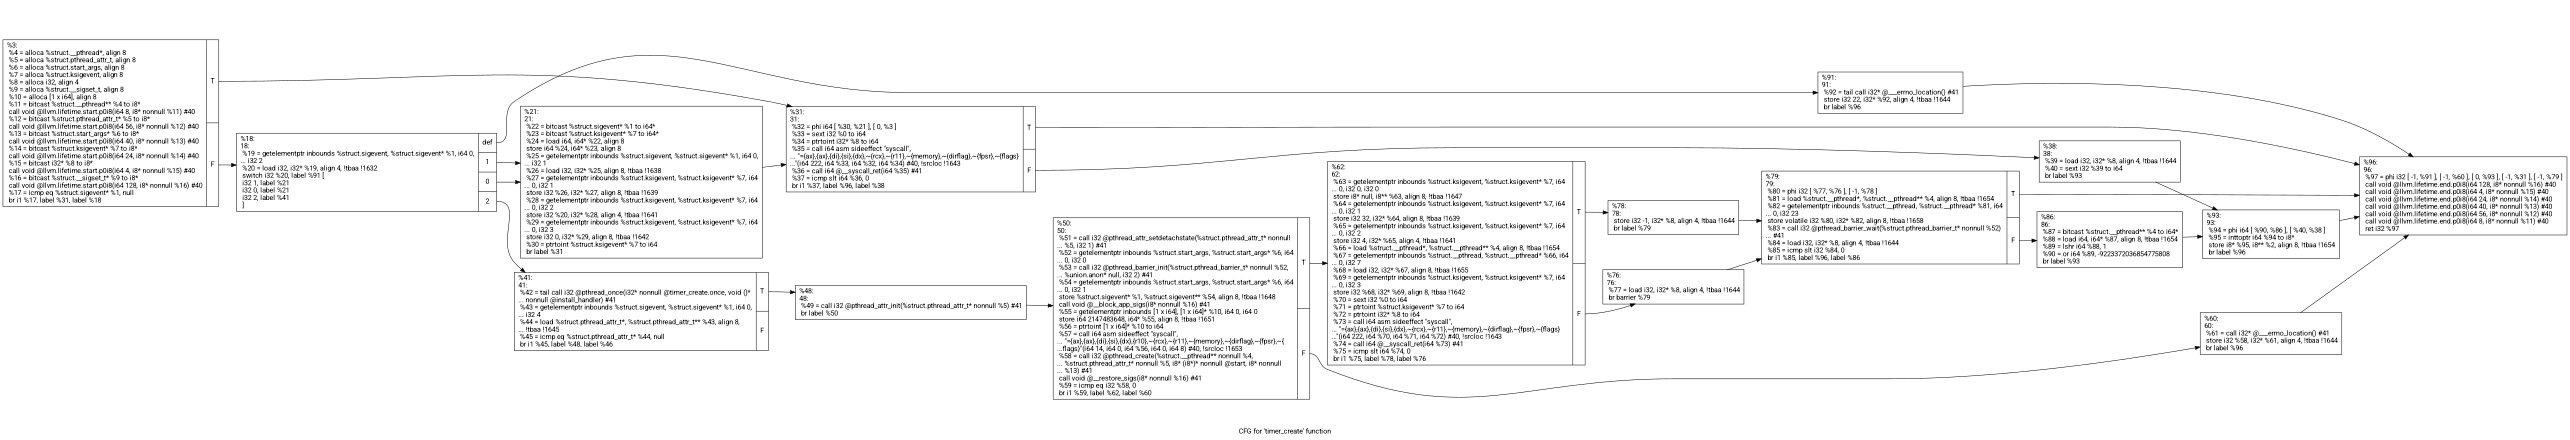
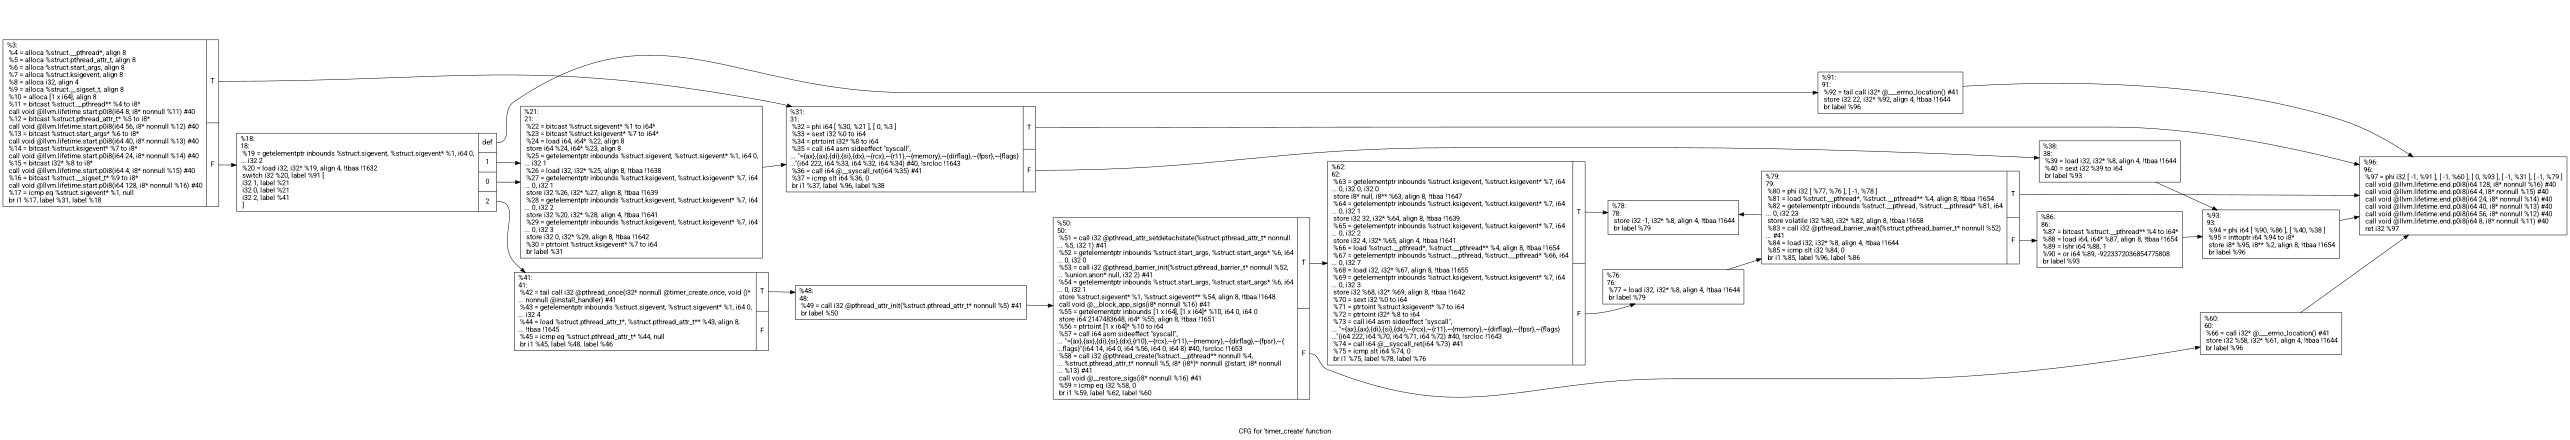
(1748, 221) -> (1753, 214)
(1629, 298) -> (1626, 298)
(2267, 333) -> (2267, 333)
